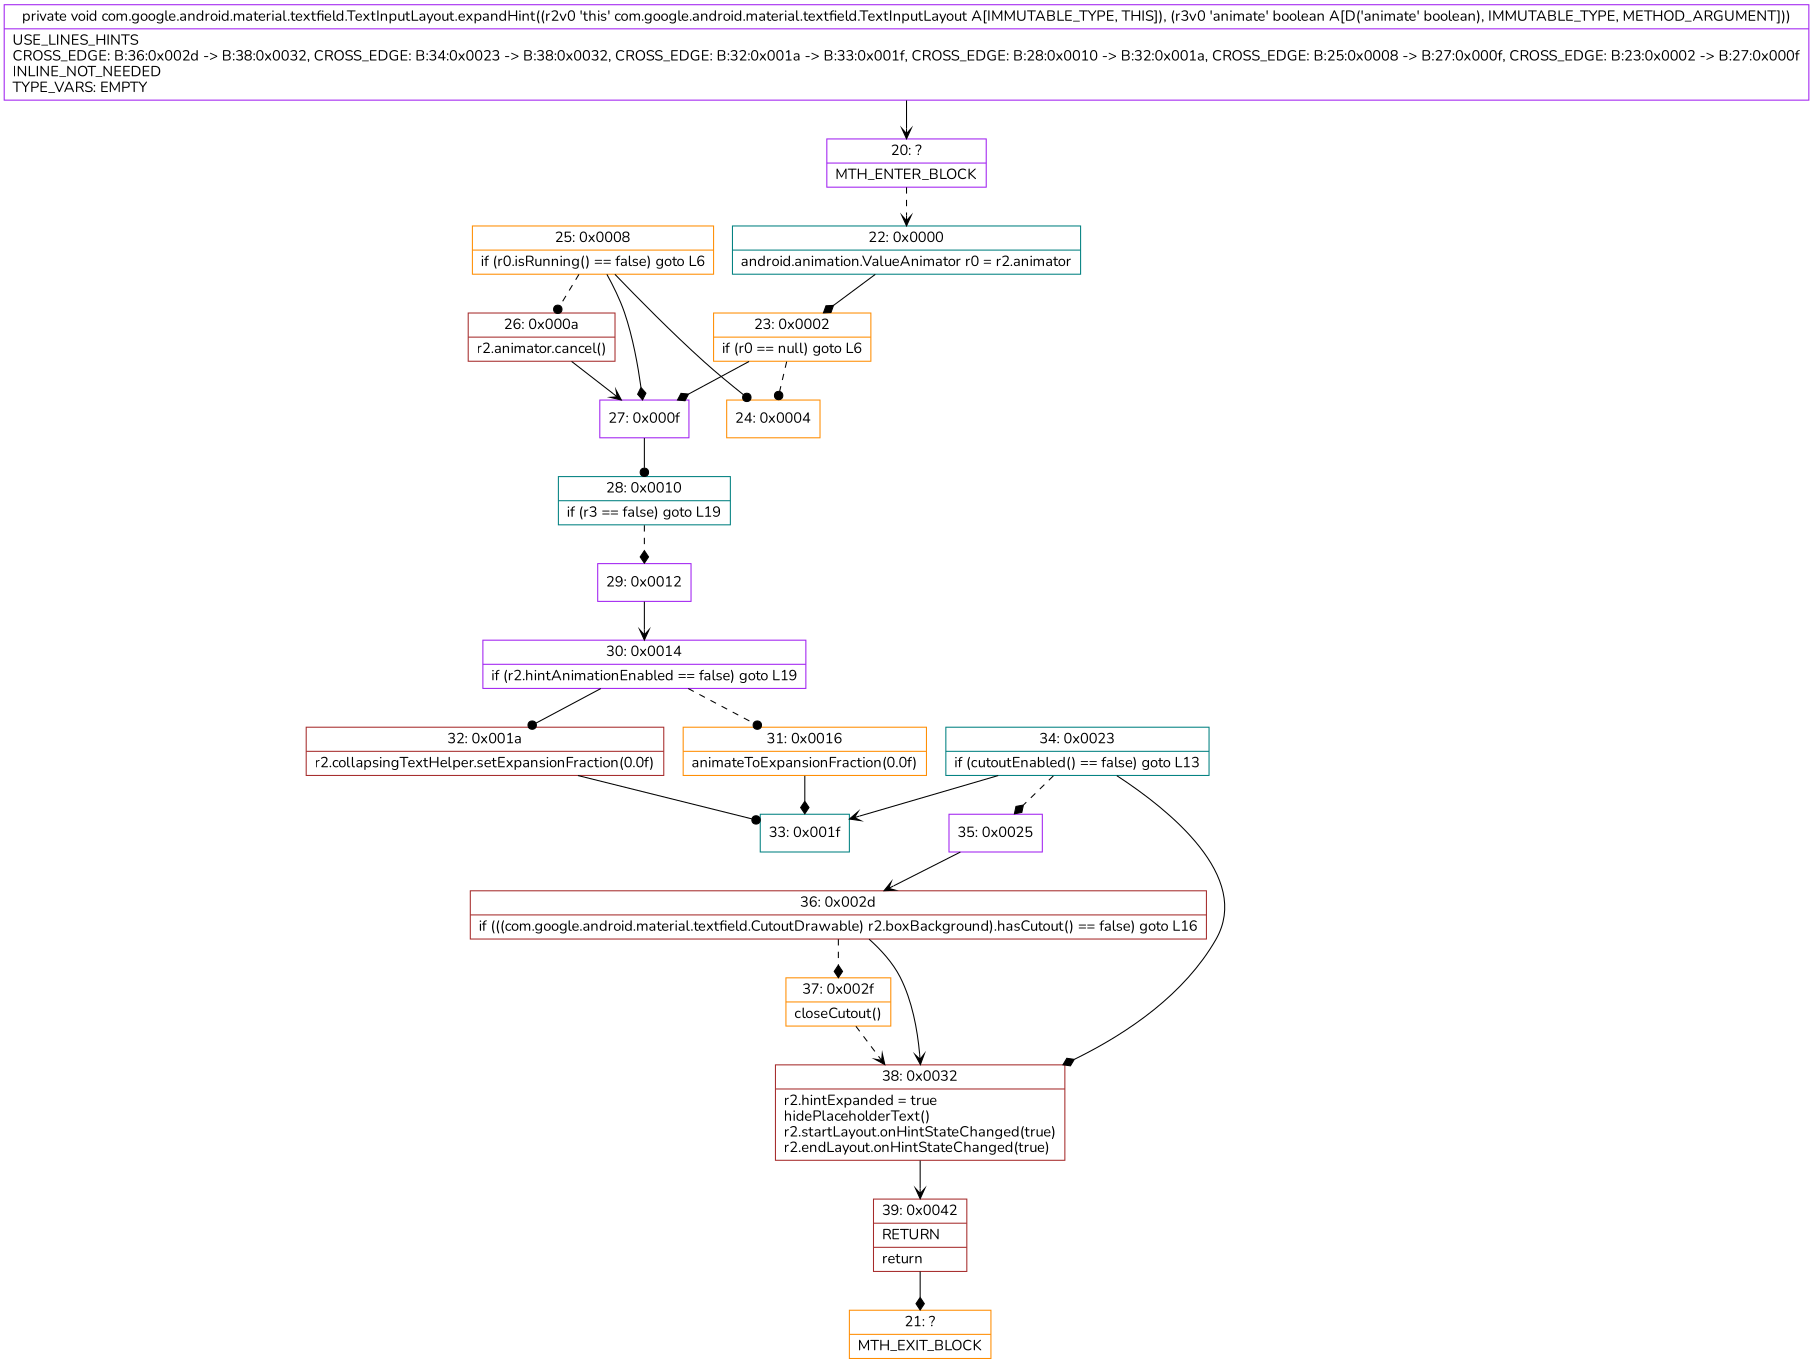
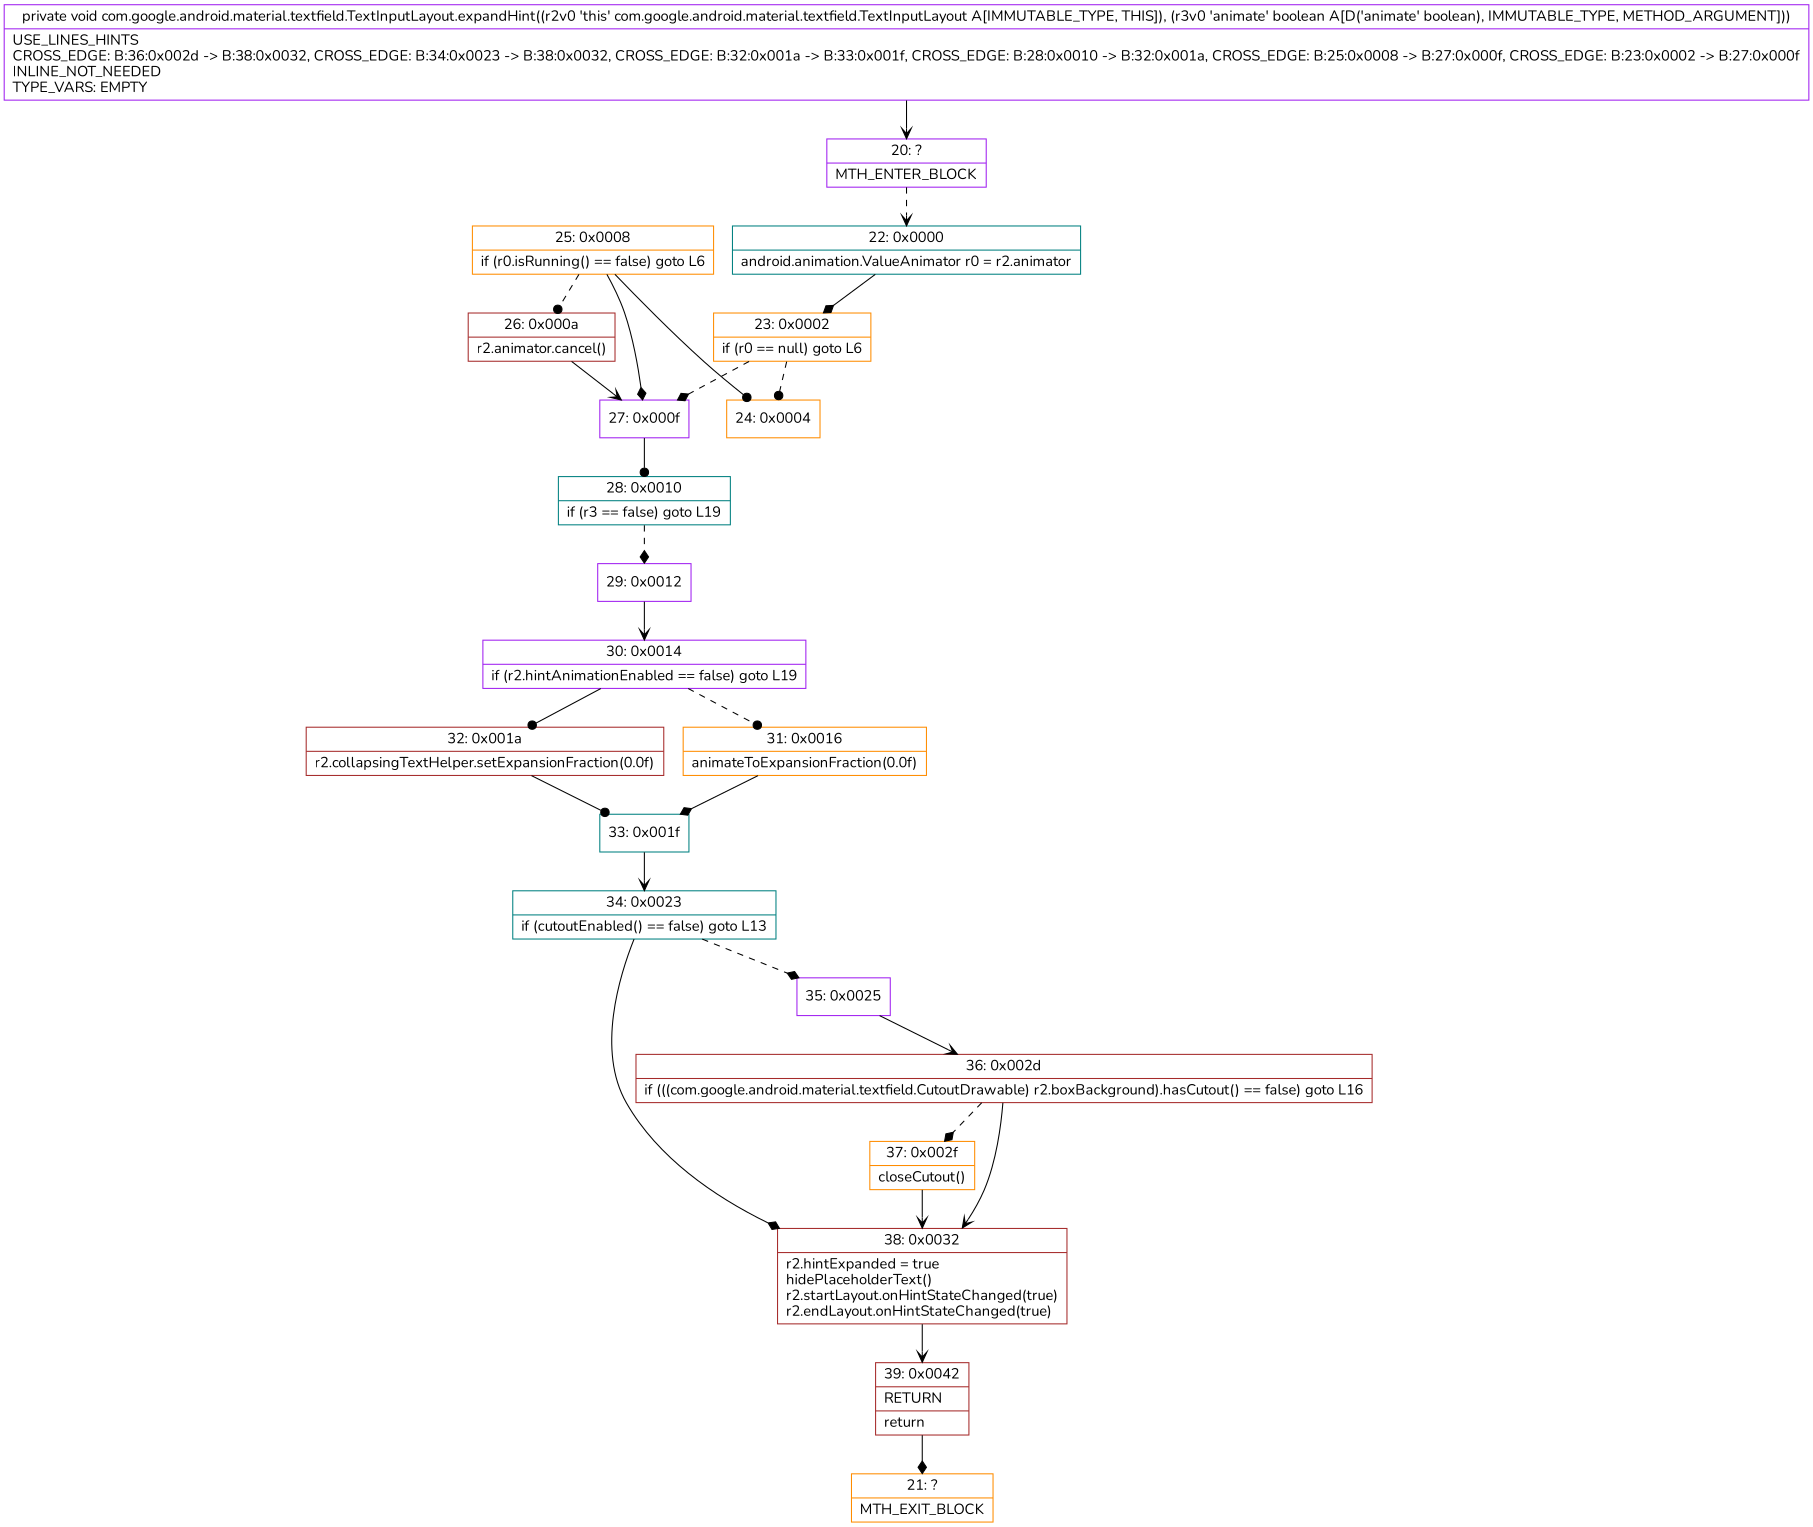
(714, 380) -> (714, 380)
(929, 796) -> (644, 866)
(867, 1041) -> (922, 1204)
